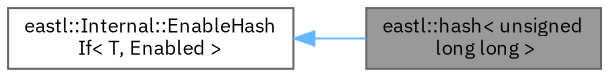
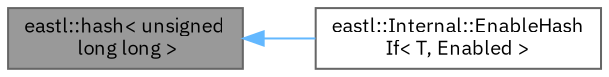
(340, 38) -> (290, 38)
